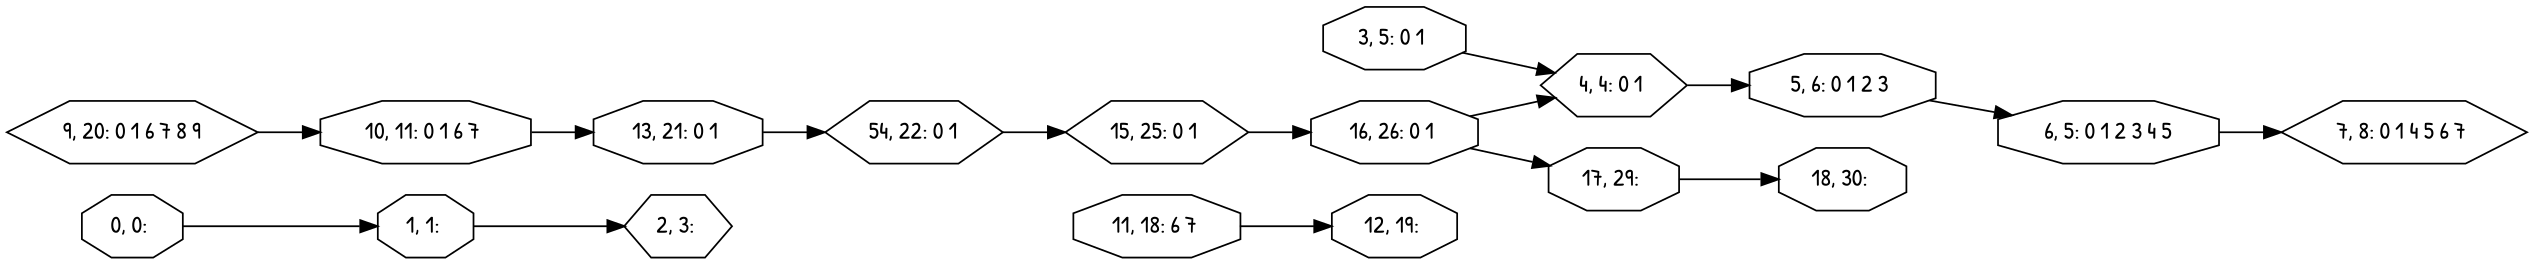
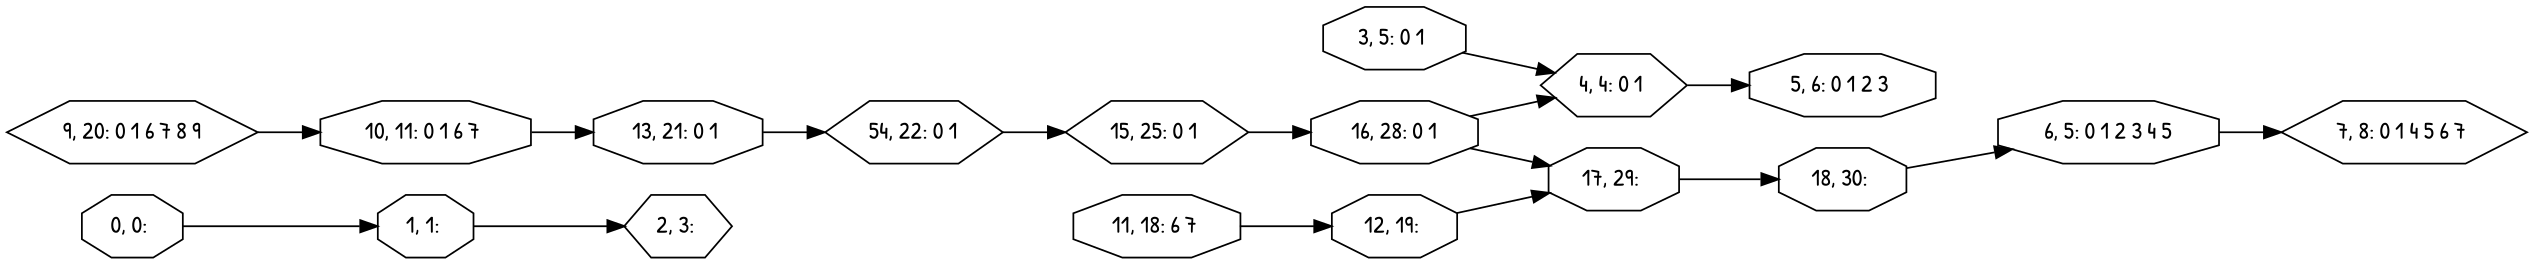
(1962, 106) -> (1951, 160)
(1395, 132) -> (1395, 132)
none -> (1494, 205)
